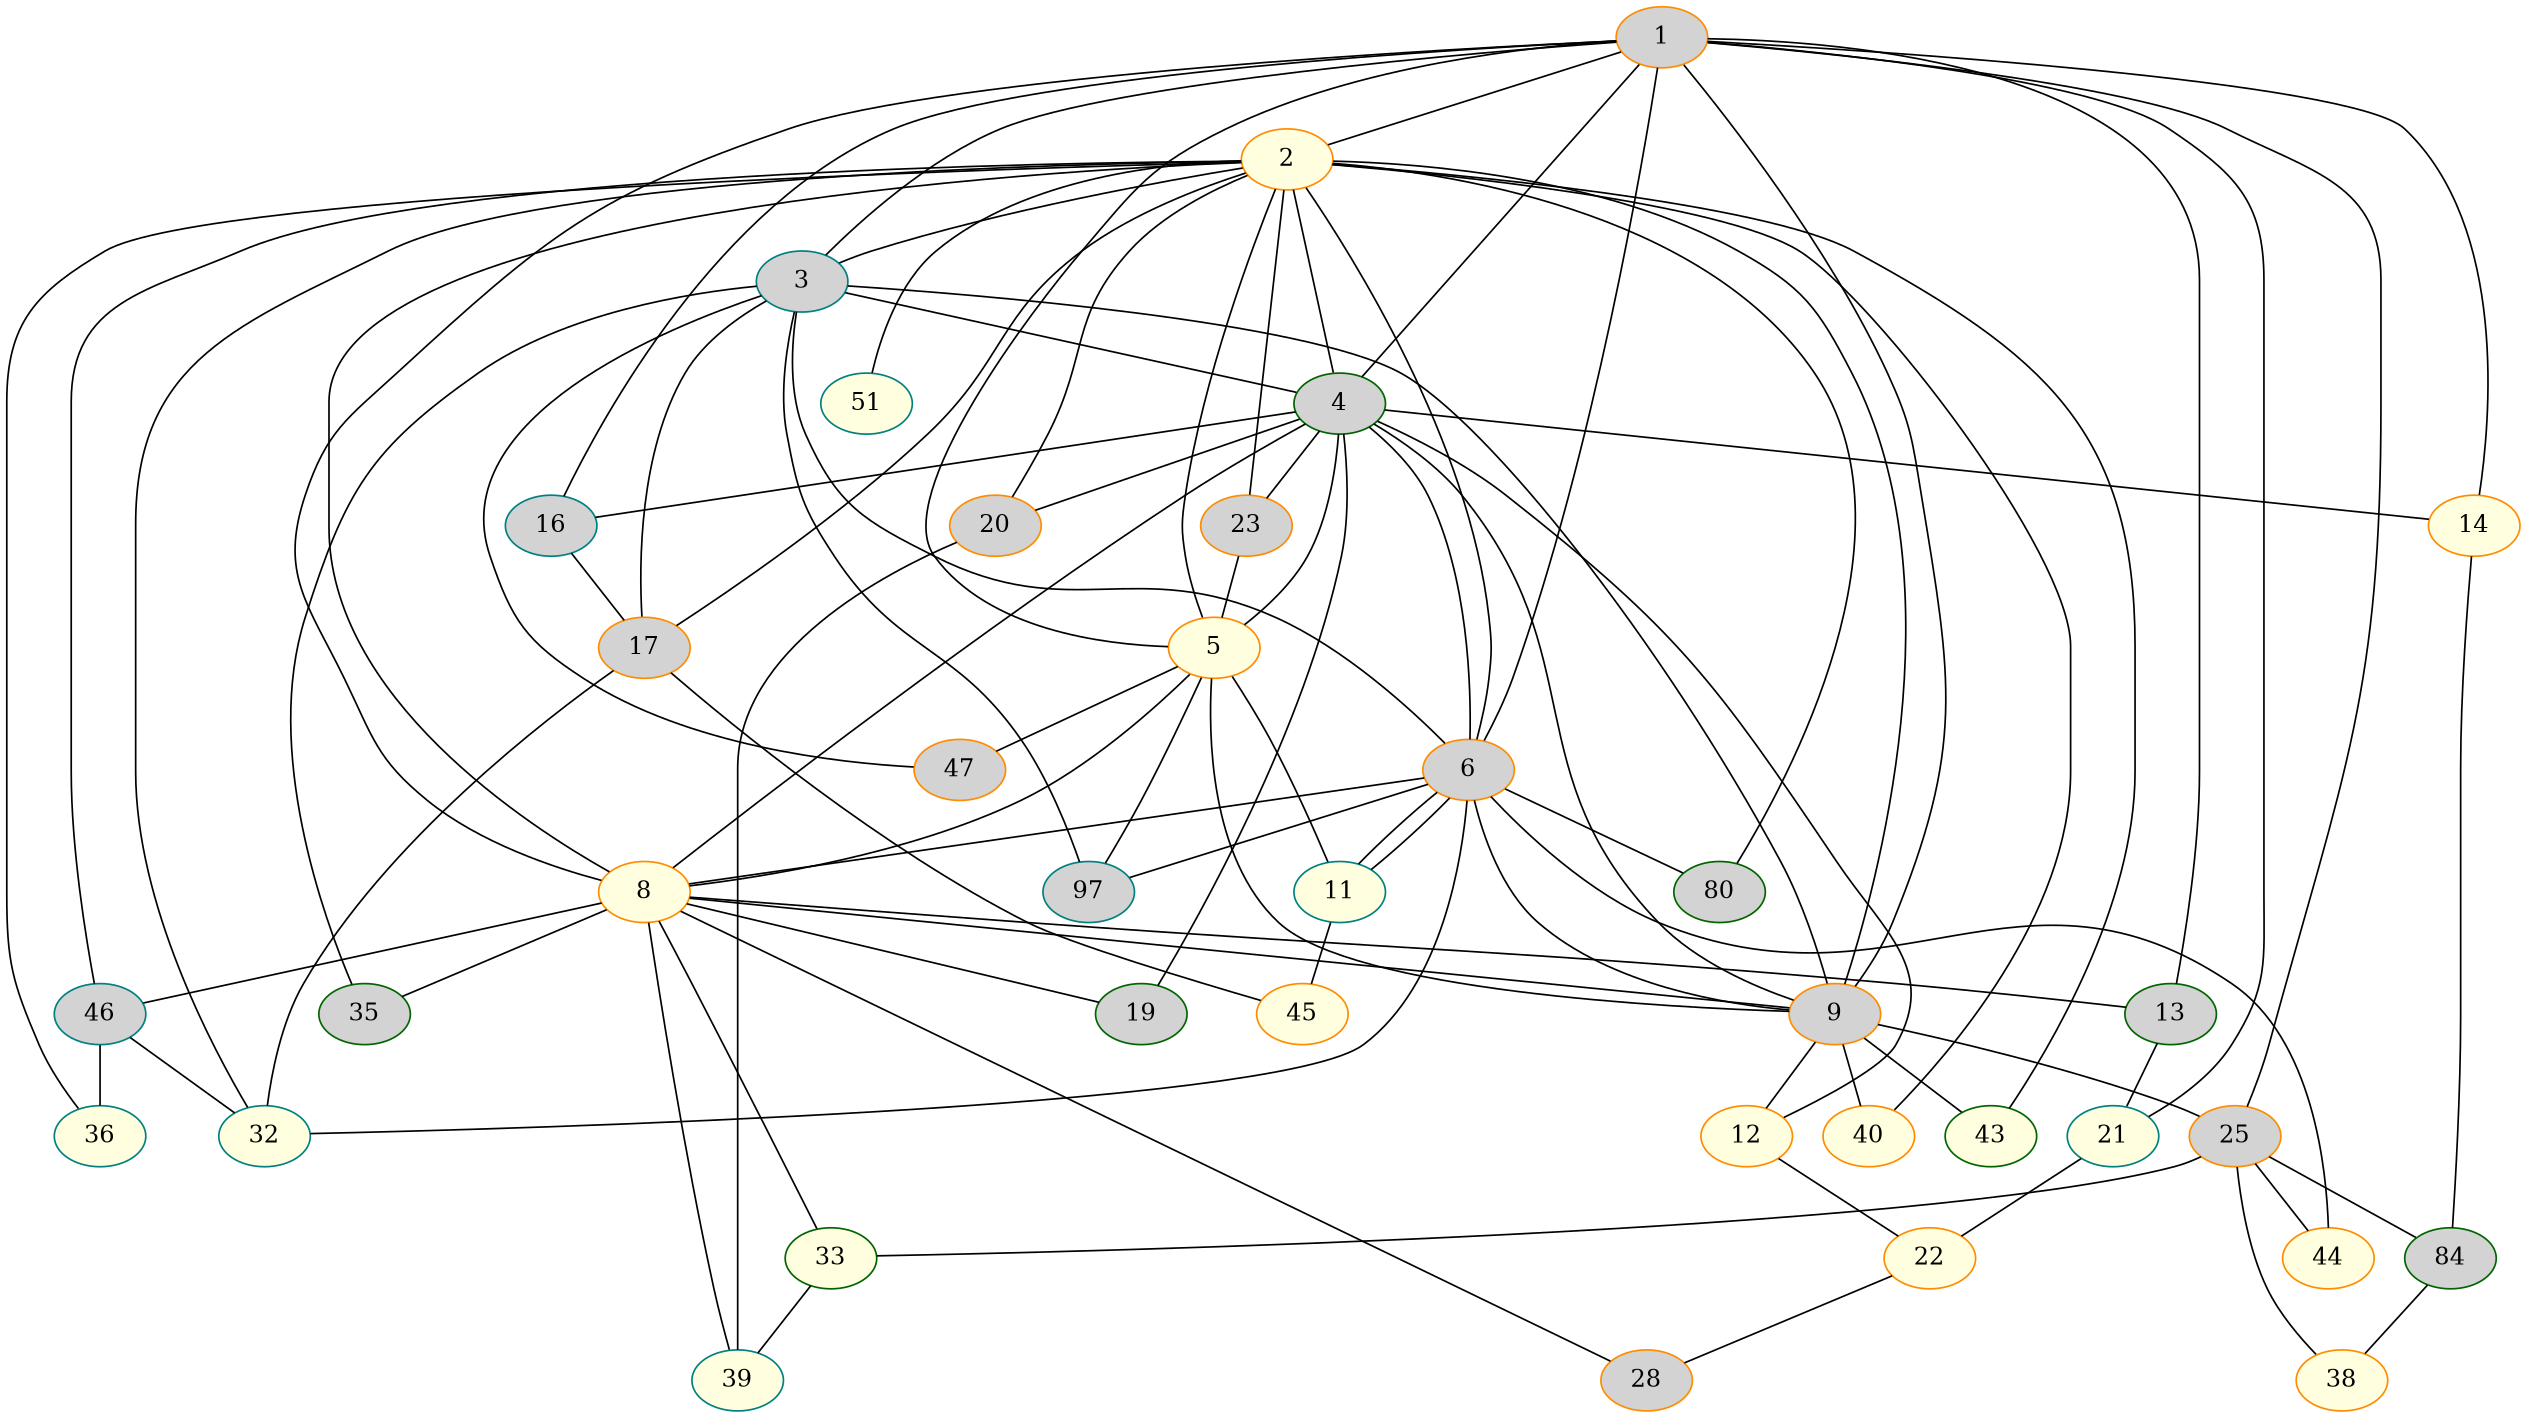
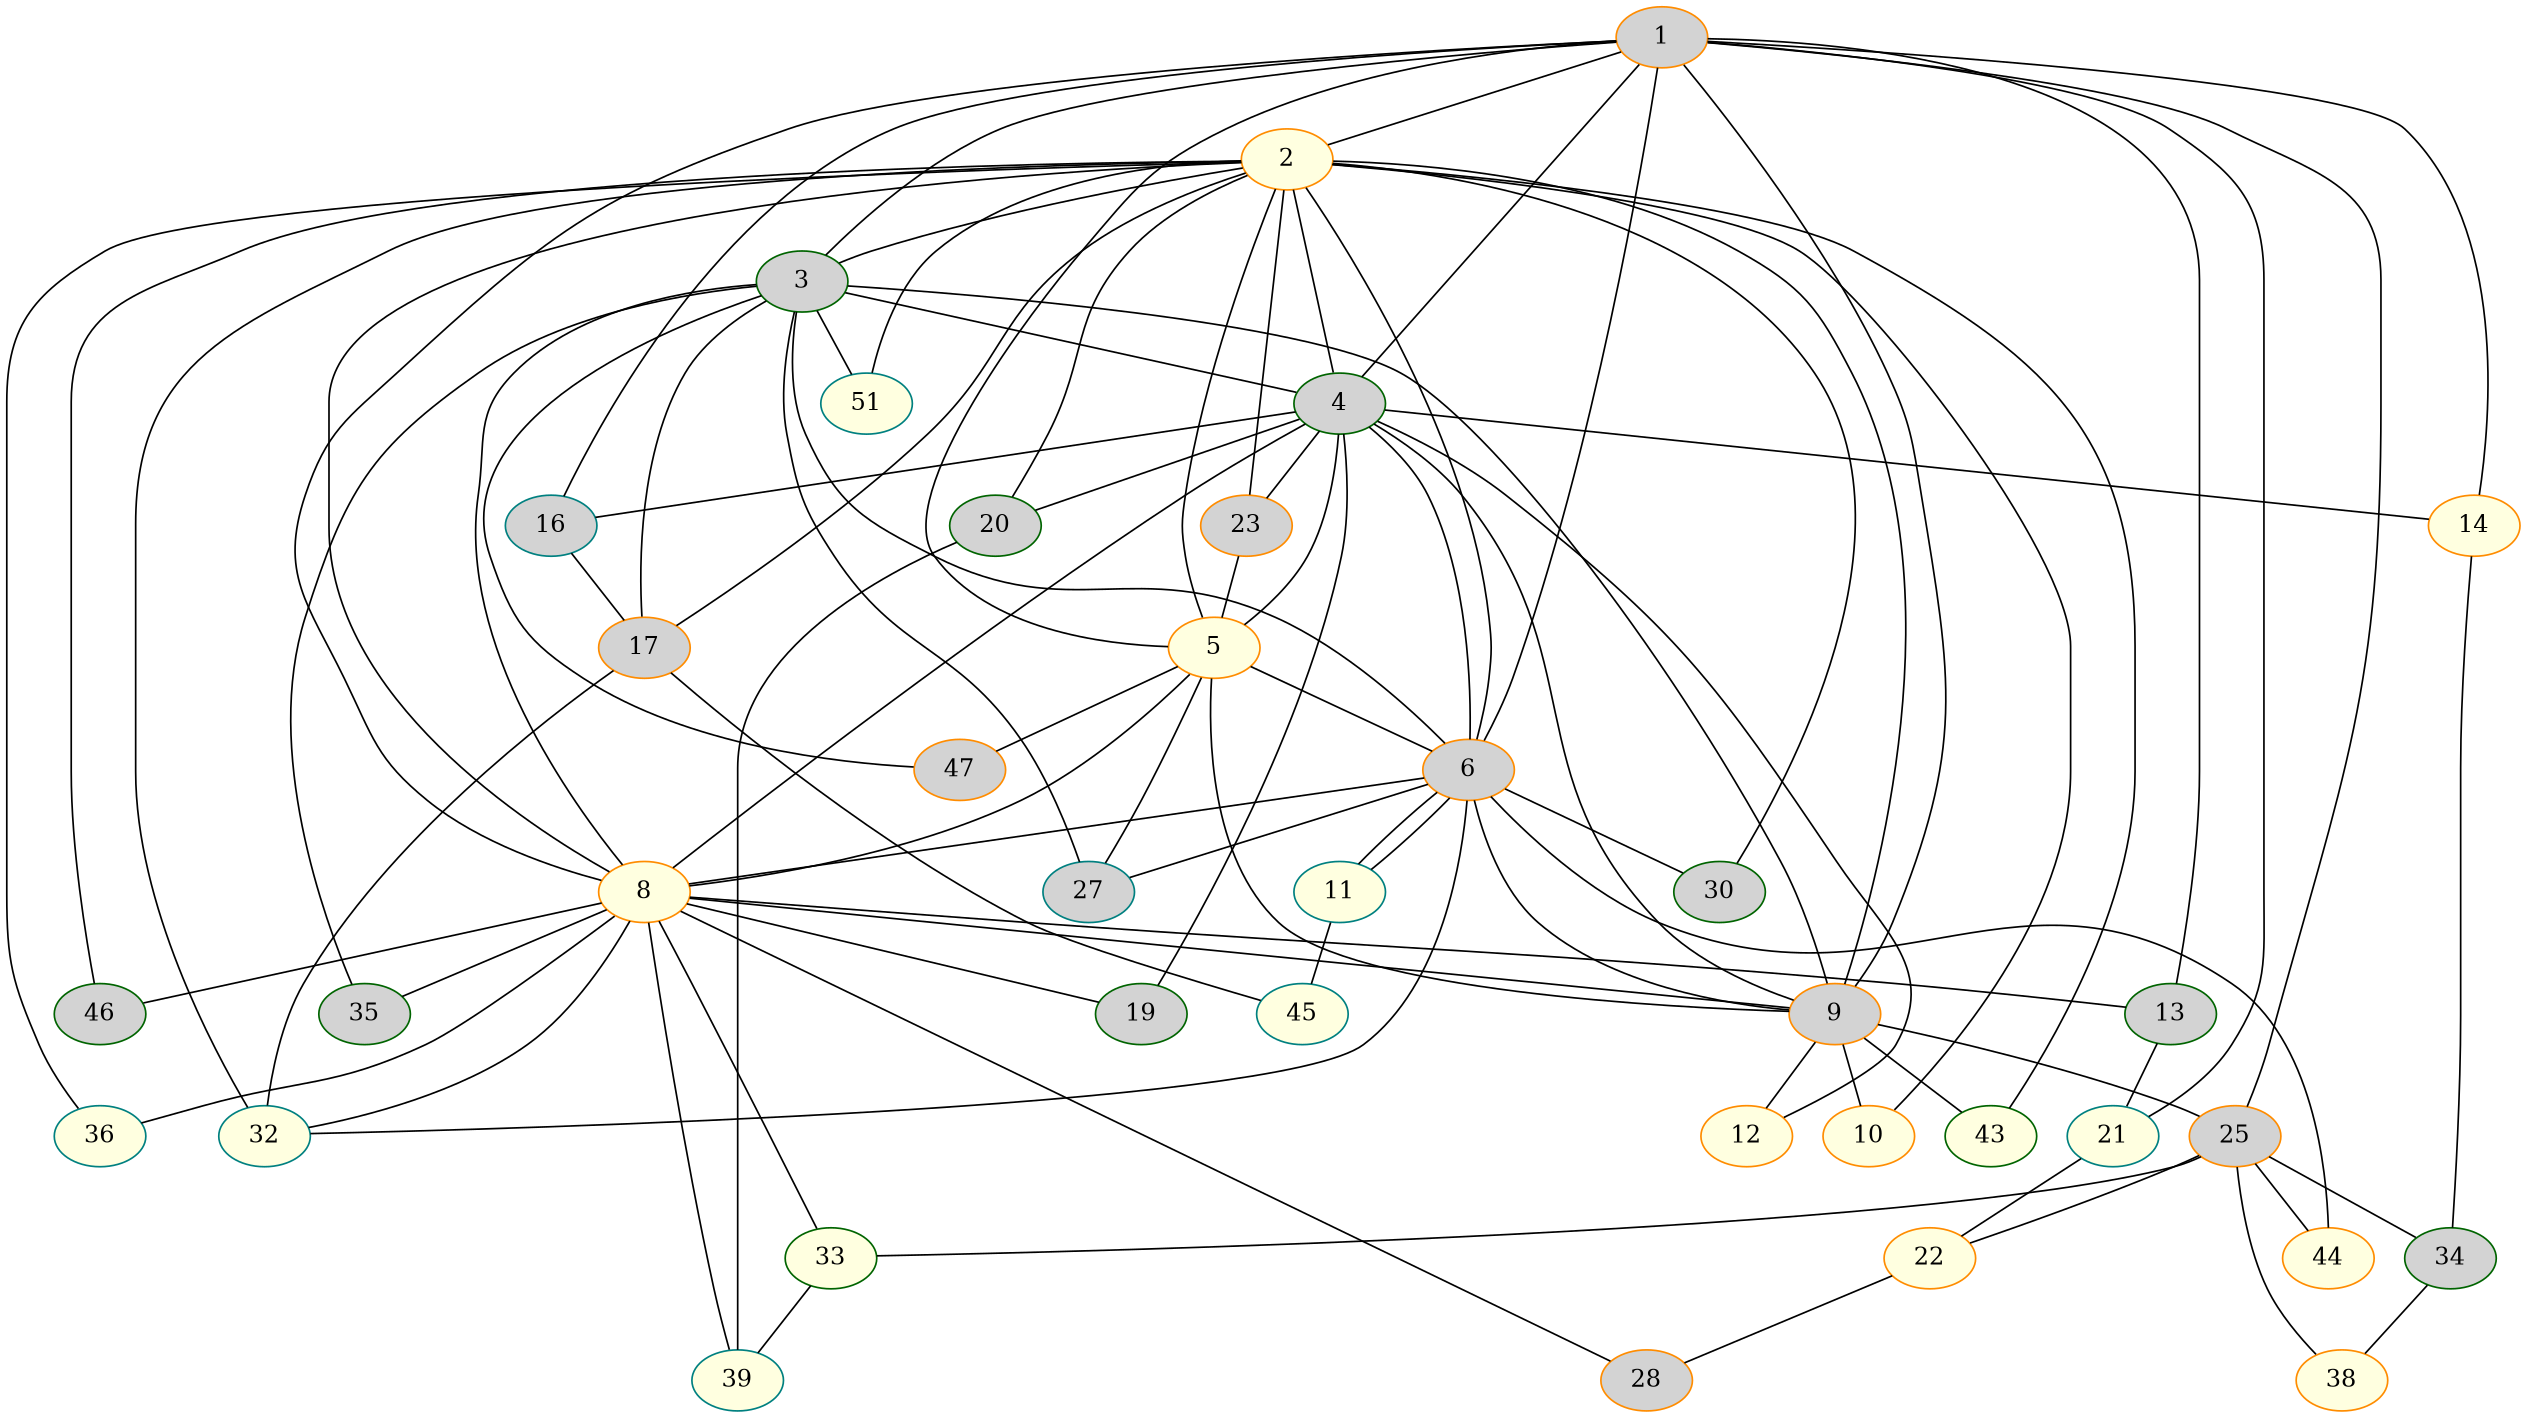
(802, 282) -> (802, 282)
none -> (834, 343)
none -> (480, 482)
(995, 526) -> (995, 526)
(1284, 767) -> (1341, 709)
(1089, 892) -> (1089, 892)
(1720, 892) -> (1720, 892)
(100, 1014) -> (100, 1014)
(1302, 1014) -> (1302, 1014)
(100, 1075) -> (395, 1058)
(182, 1075) -> (496, 1064)
(1869, 1136) -> (1869, 1136)
(1838, 1197) -> (2086, 1202)
(2450, 1258) -> (2450, 1258)
